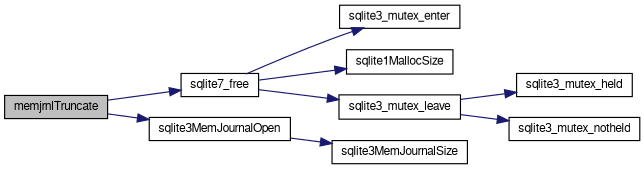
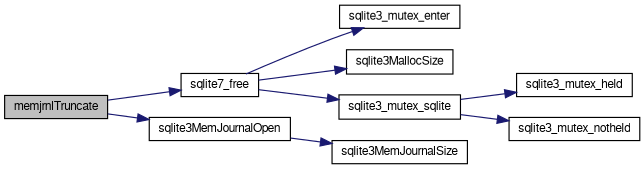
(400, 62) -> (400, 62)
(400, 107) -> (400, 107)
